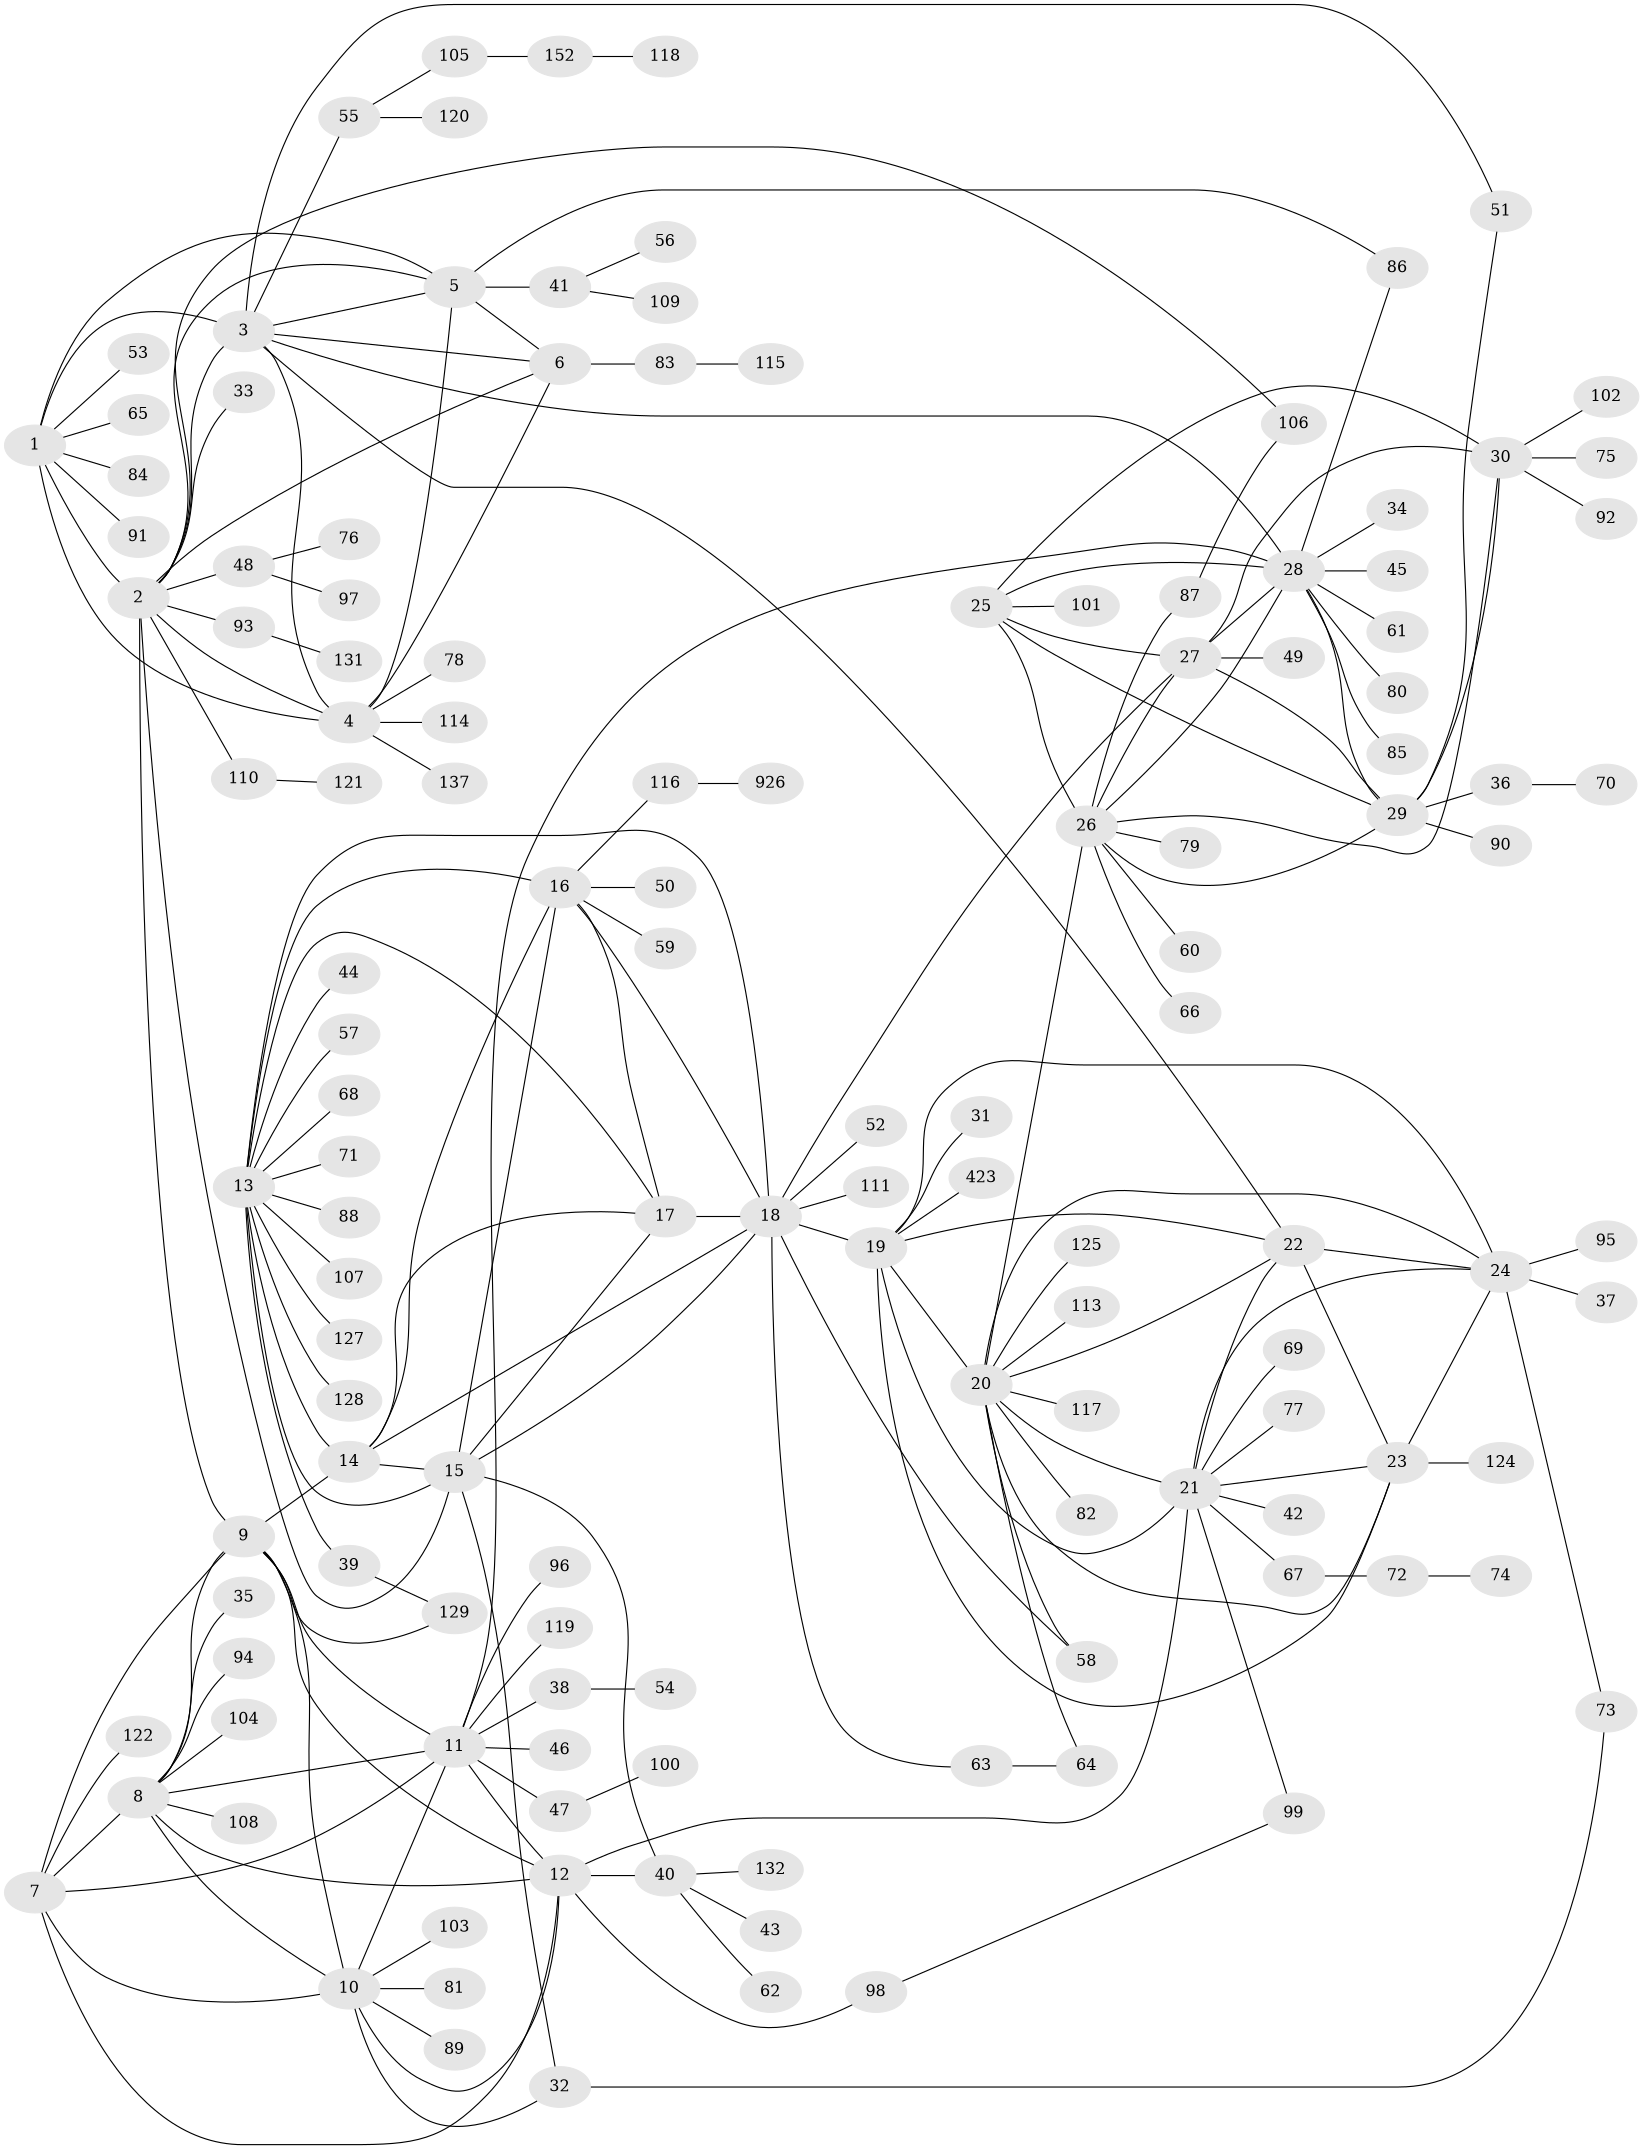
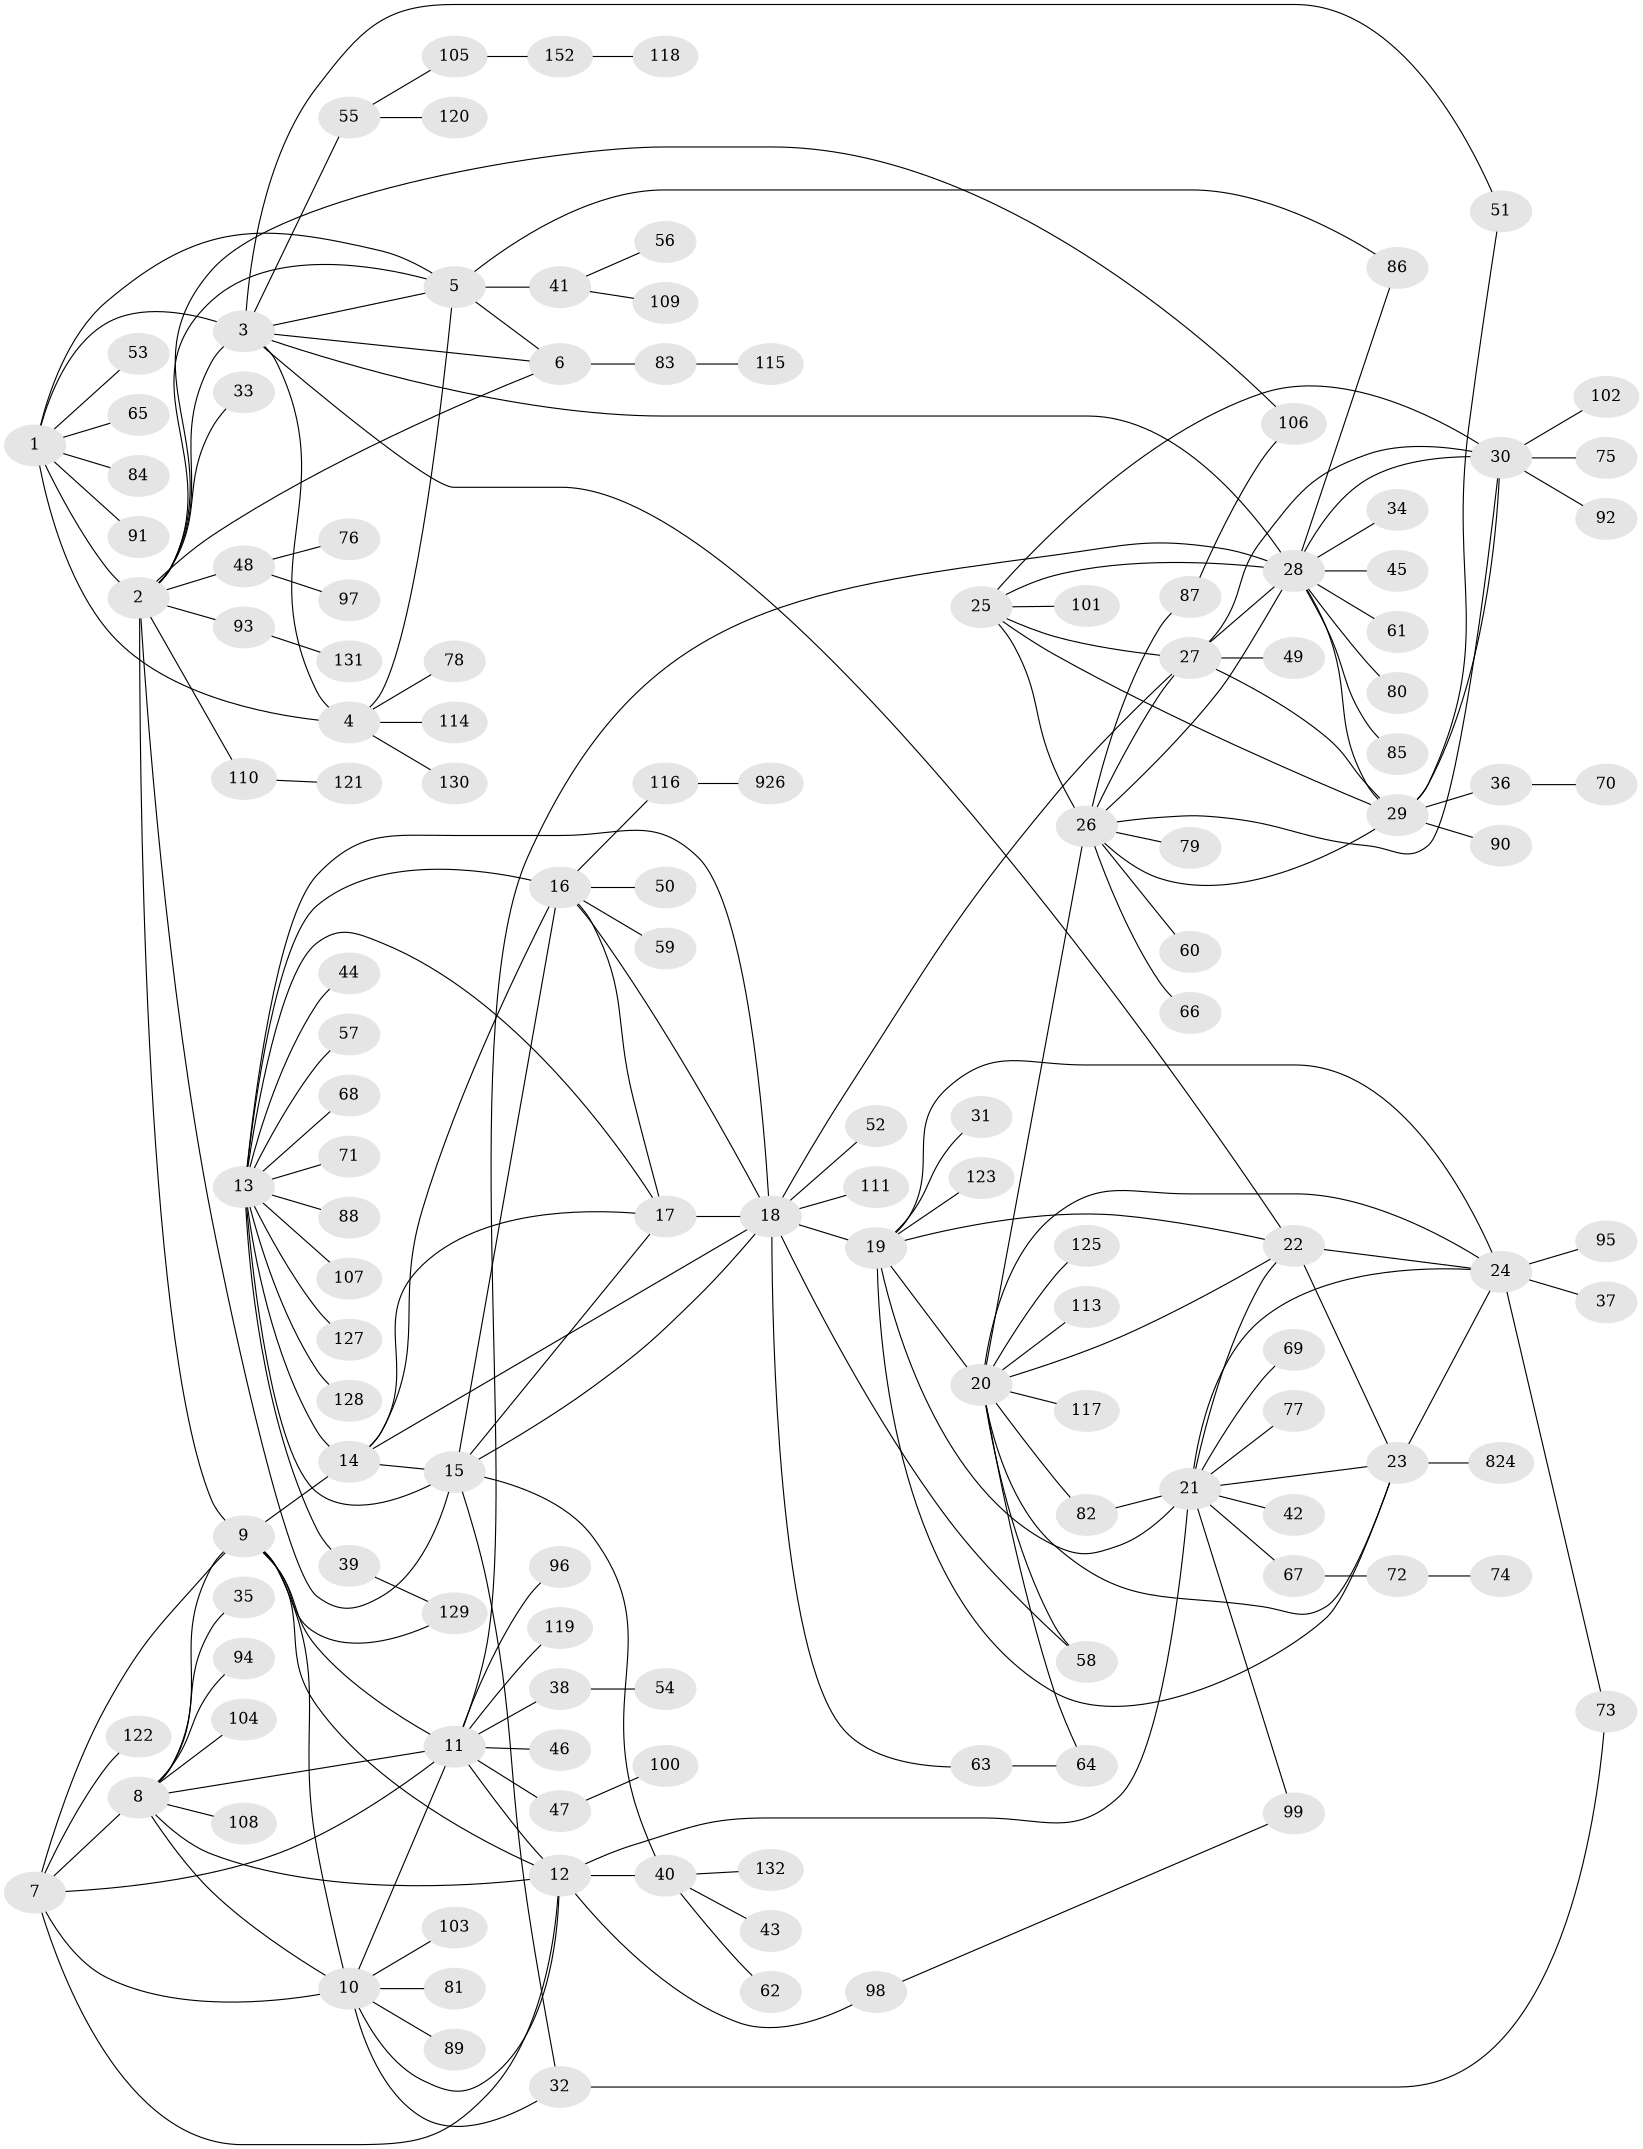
none -> (1372, 477)
(465, 549) -> none
(235, 672) -> none
(455, 783) -> (455, 783)
(982, 1178) -> (982, 1178)
(1075, 1452) -> (1139, 1502)
(1501, 1463) -> (1501, 1463)
